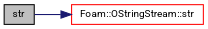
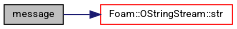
(19, 15) -> (34, 15)
